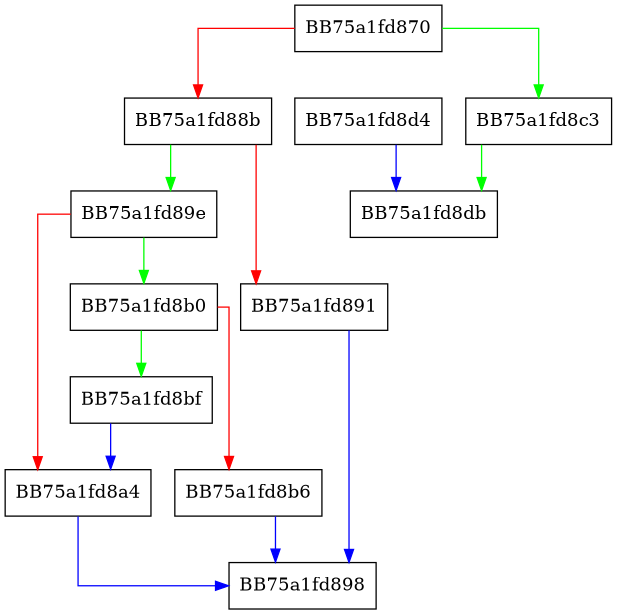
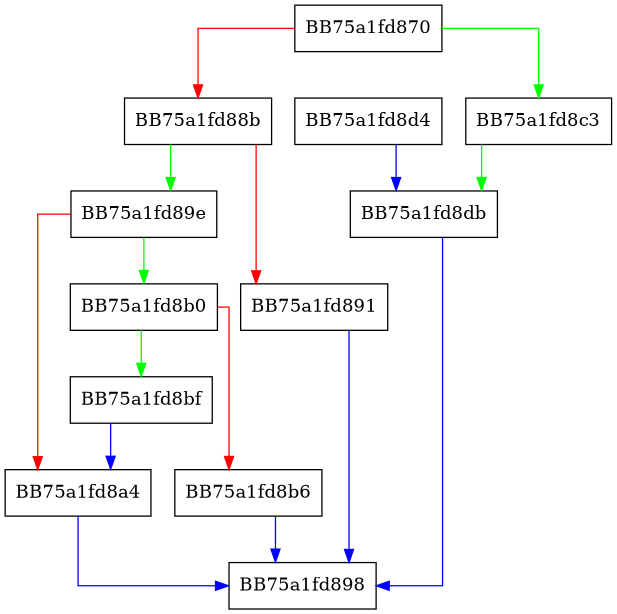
none -> (443, 438)
